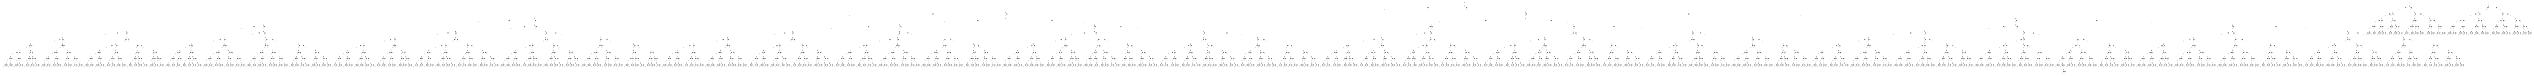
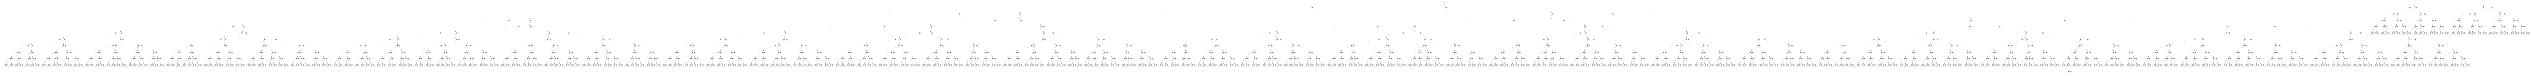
(1204, 31) -> none
none -> (1277, 31)
